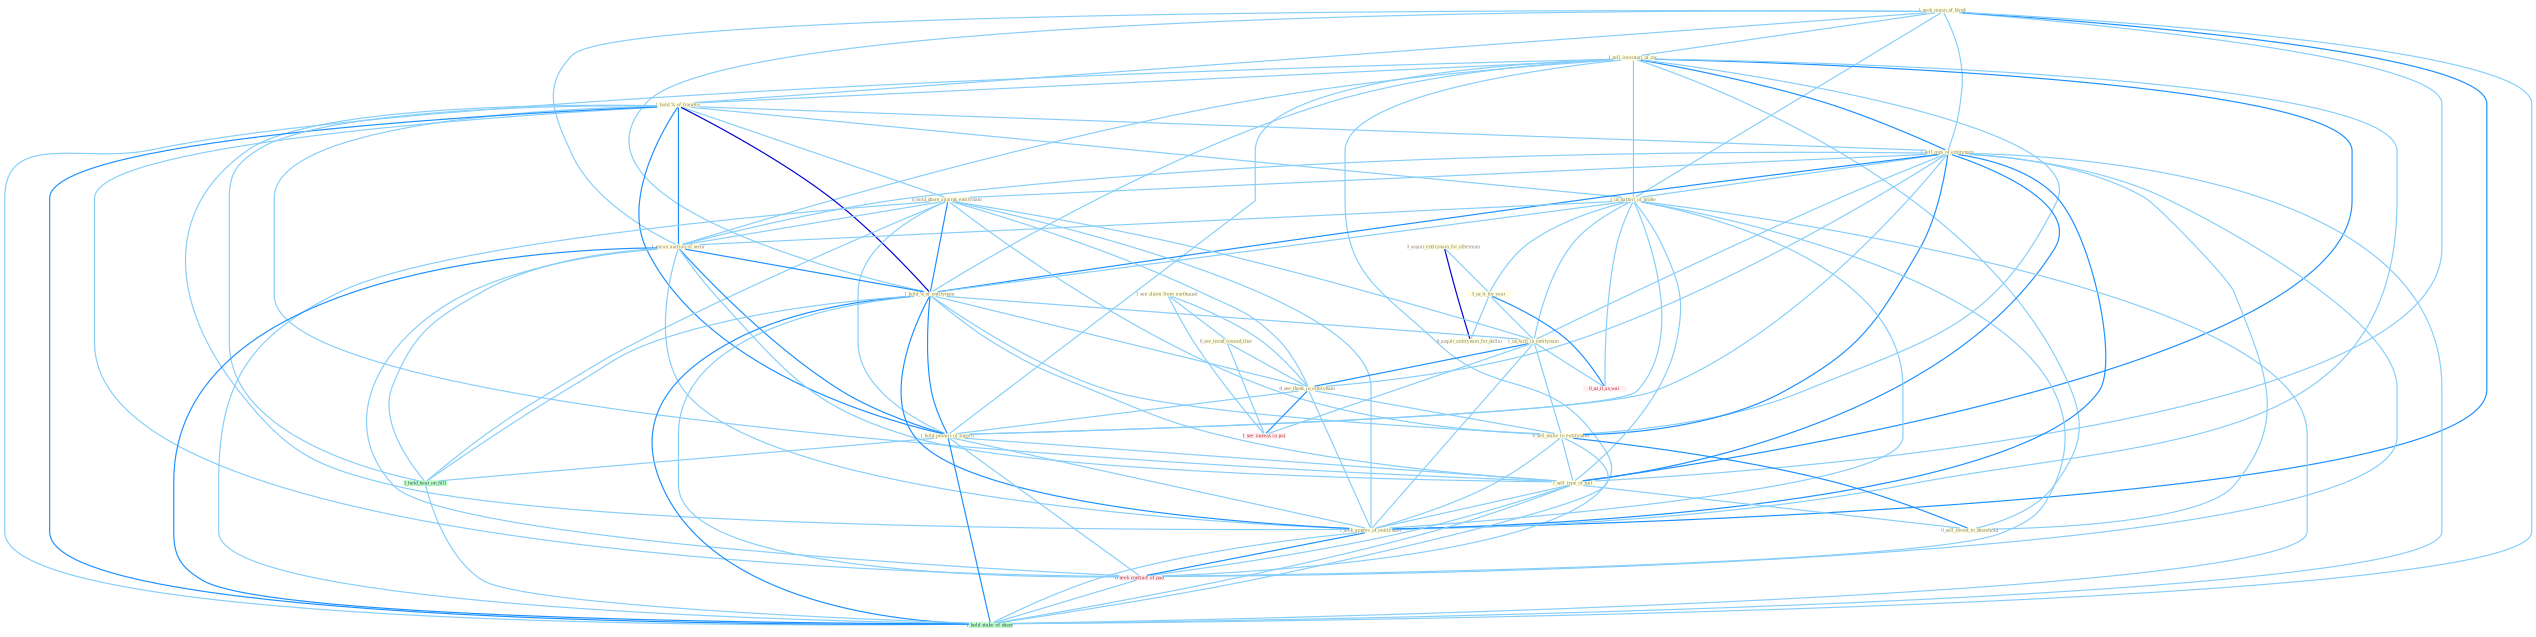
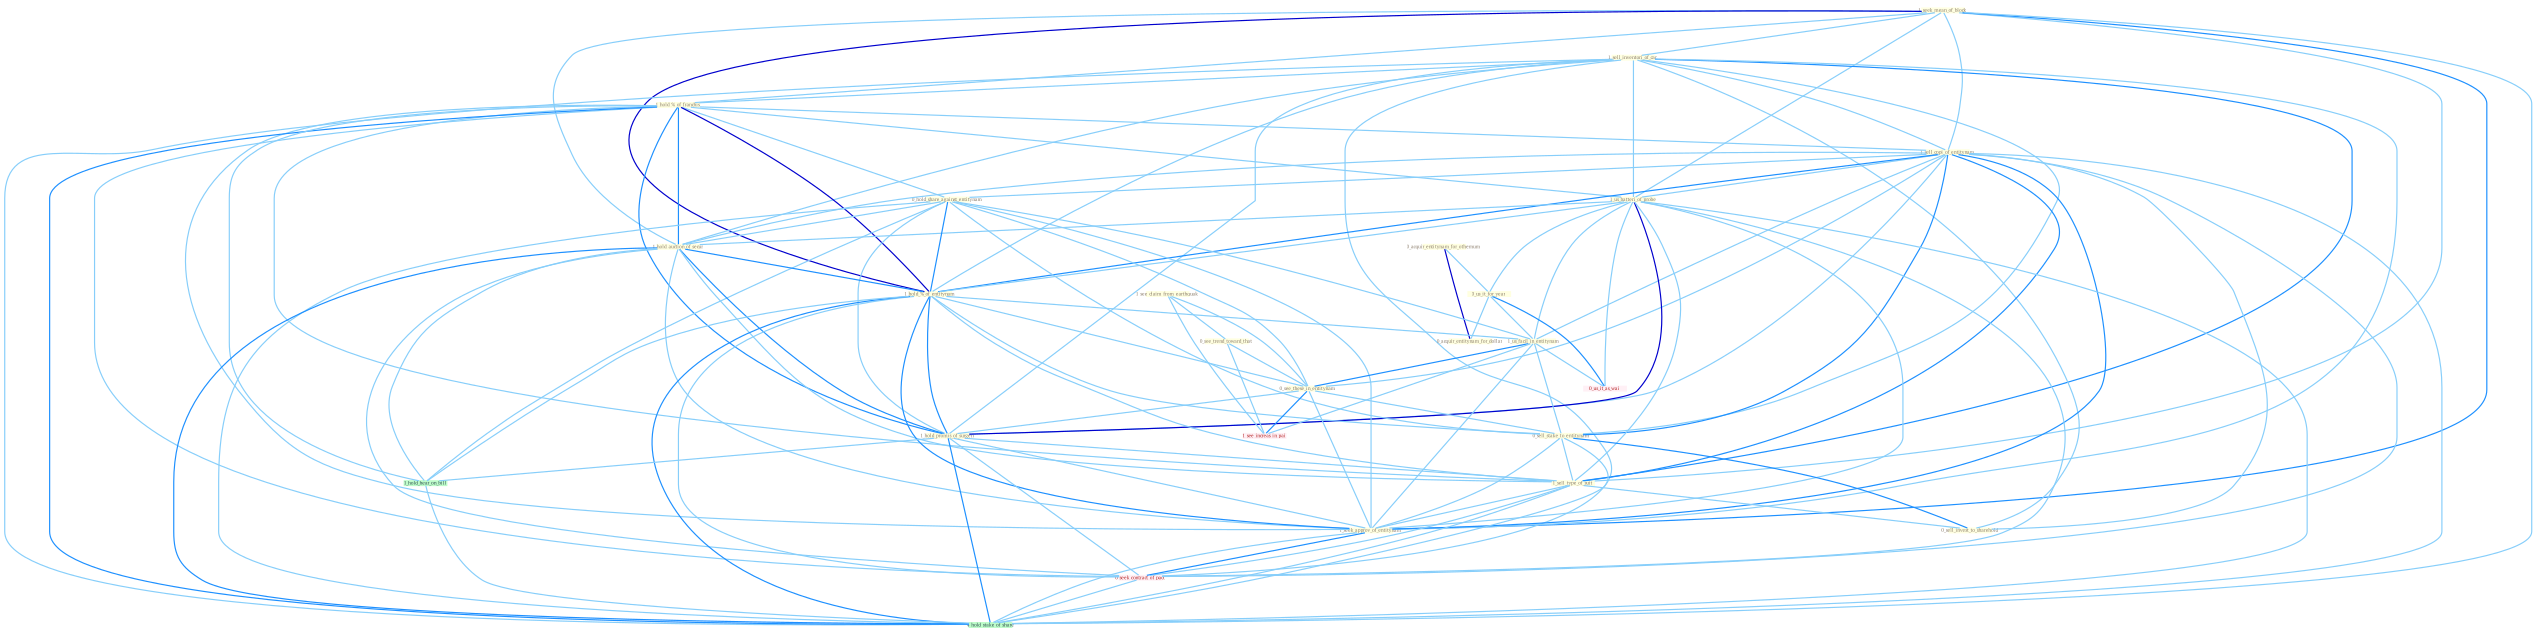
(1086, 29) -> (1086, 29)
(1788, 92) -> (1788, 92)
(678, 247) -> (678, 247)
(1403, 417) -> (1403, 417)
(990, 625) -> (990, 625)
